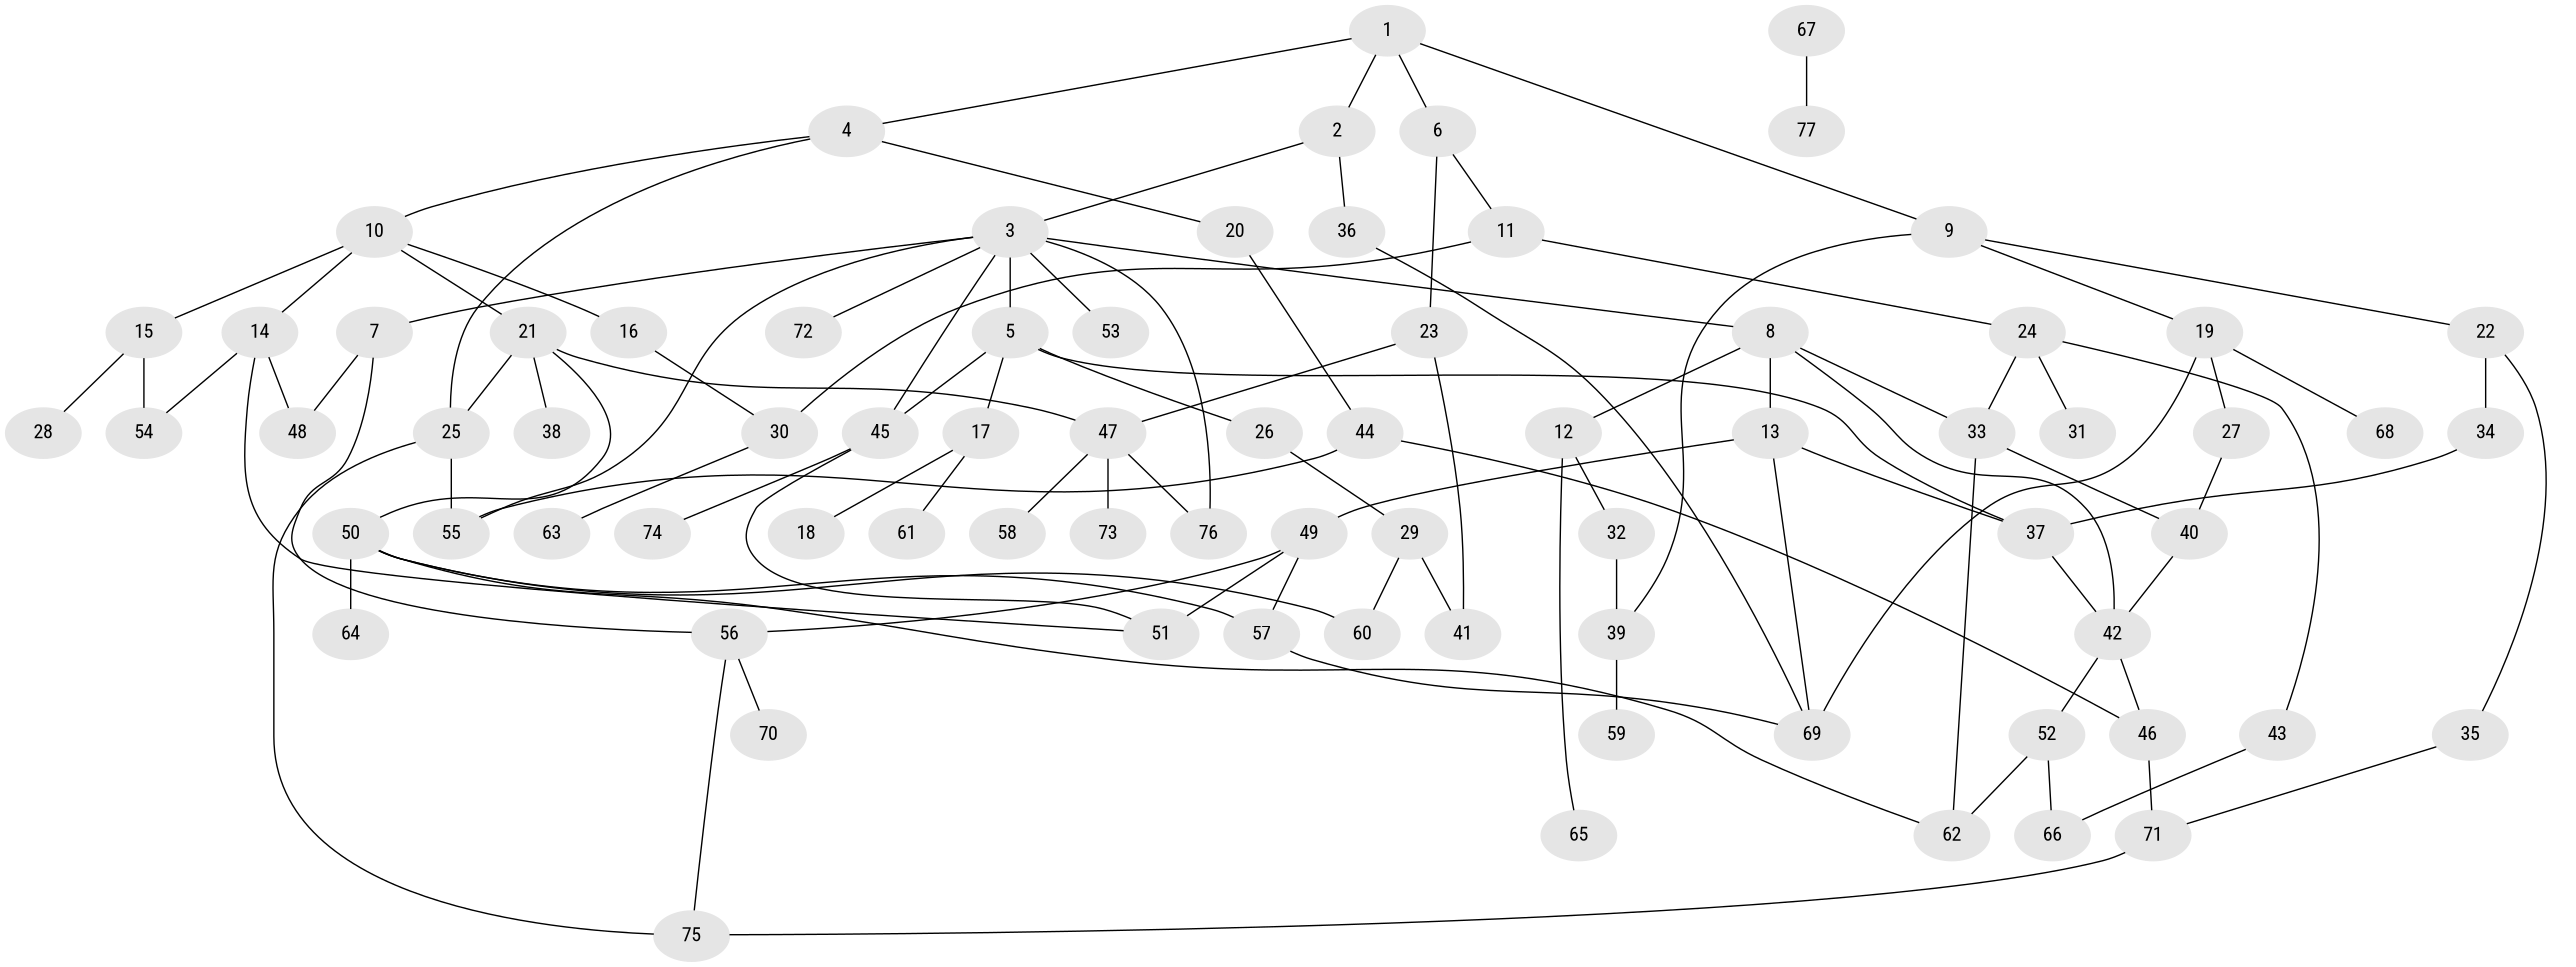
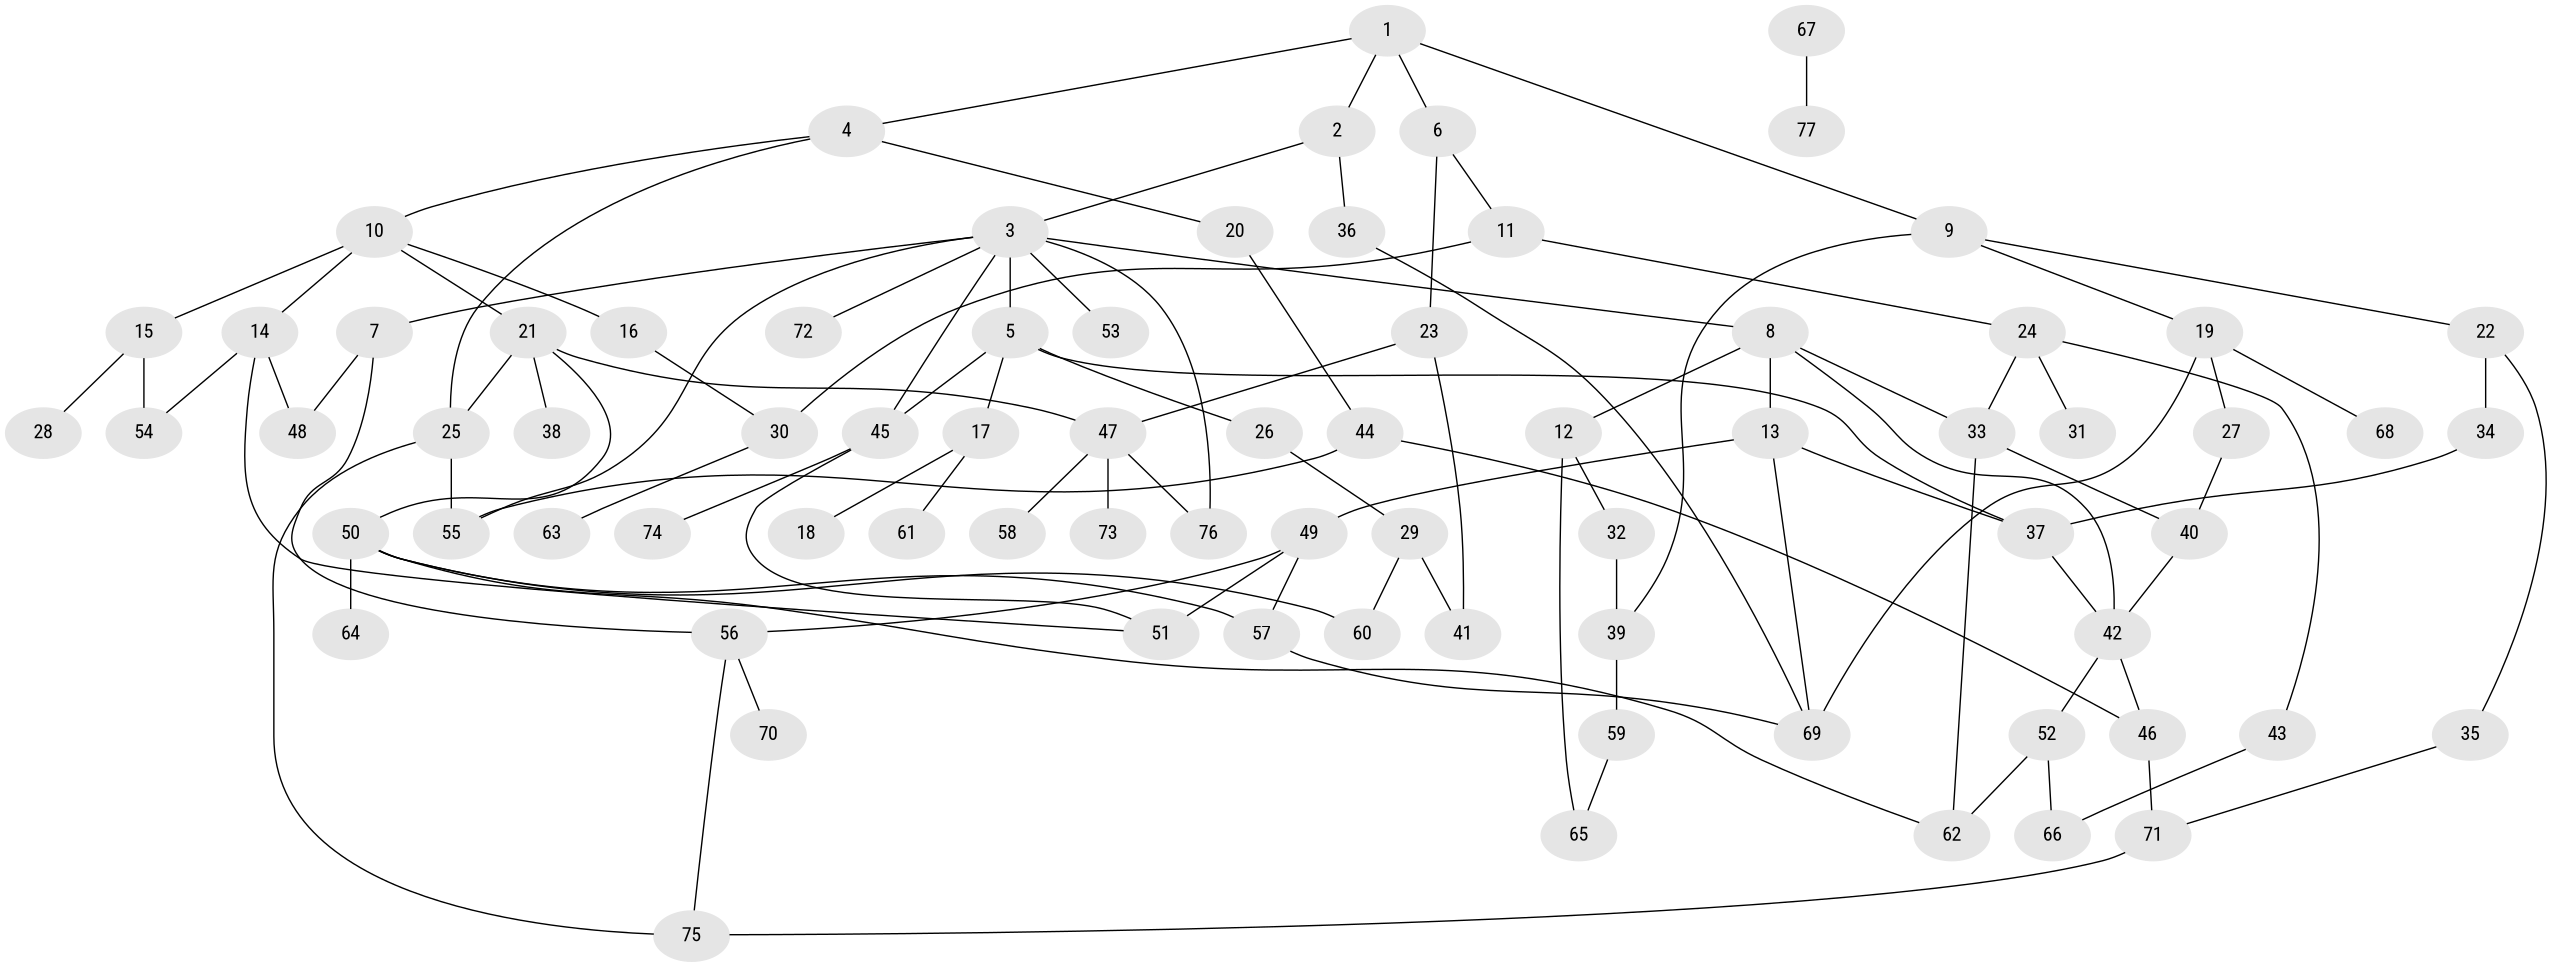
none -> (1598, 785)
